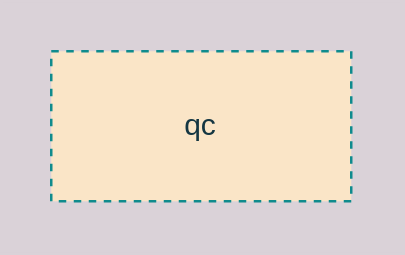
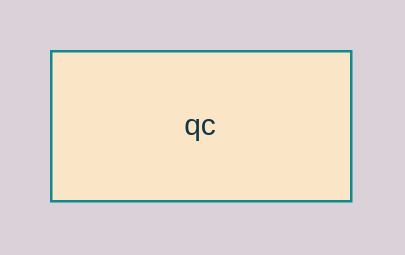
(201, 126) -> (201, 126)
